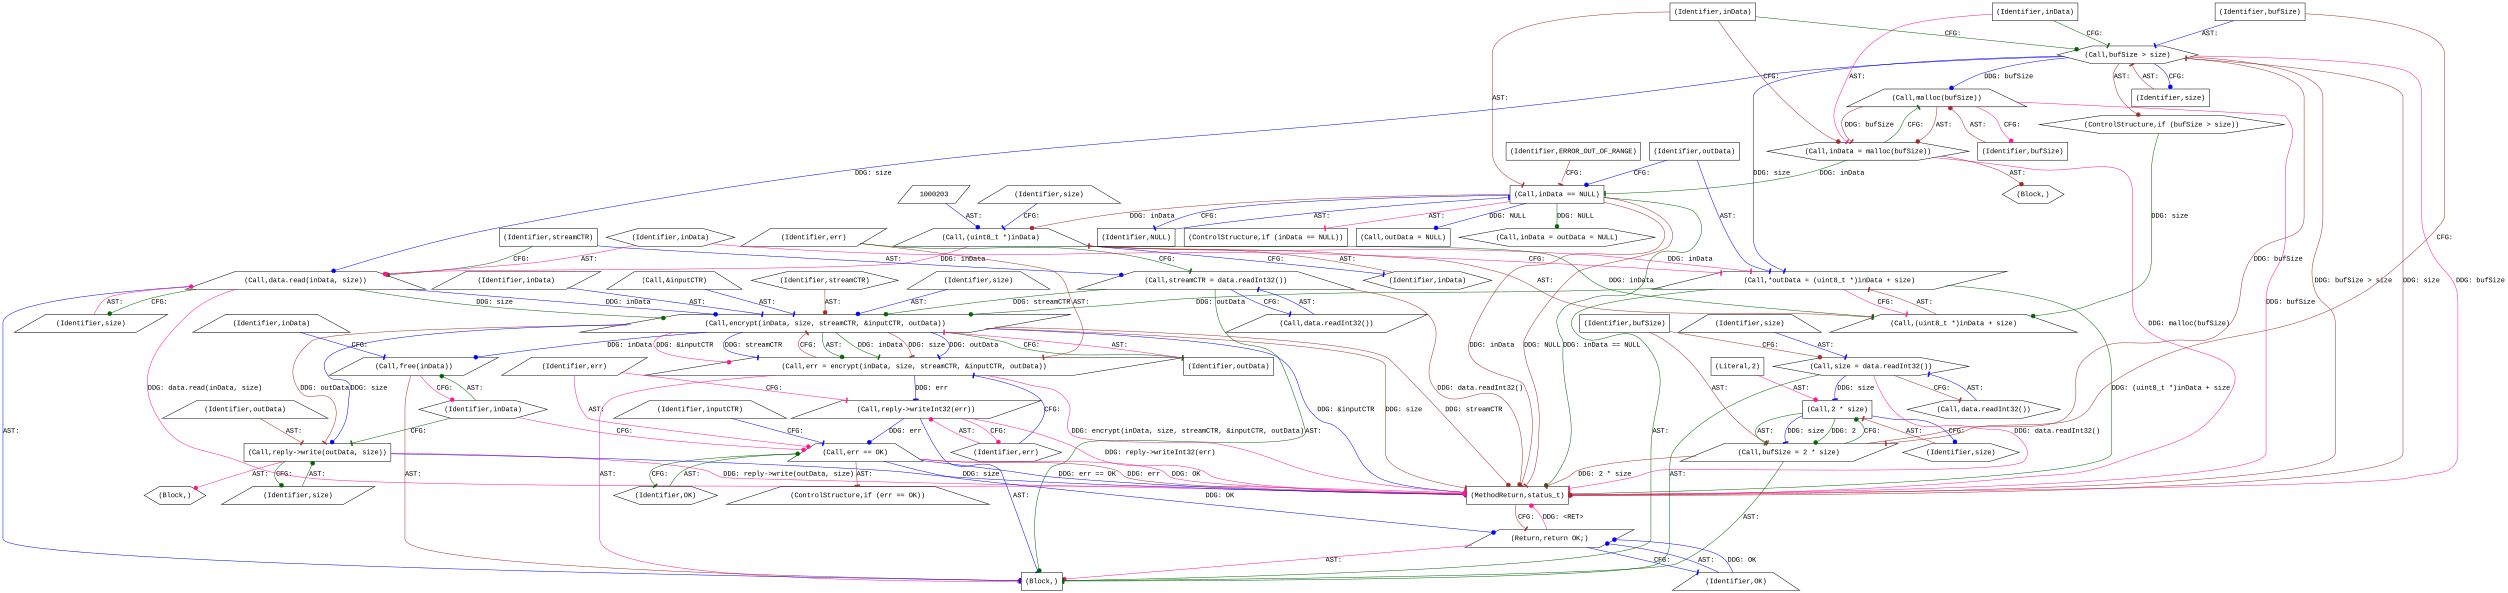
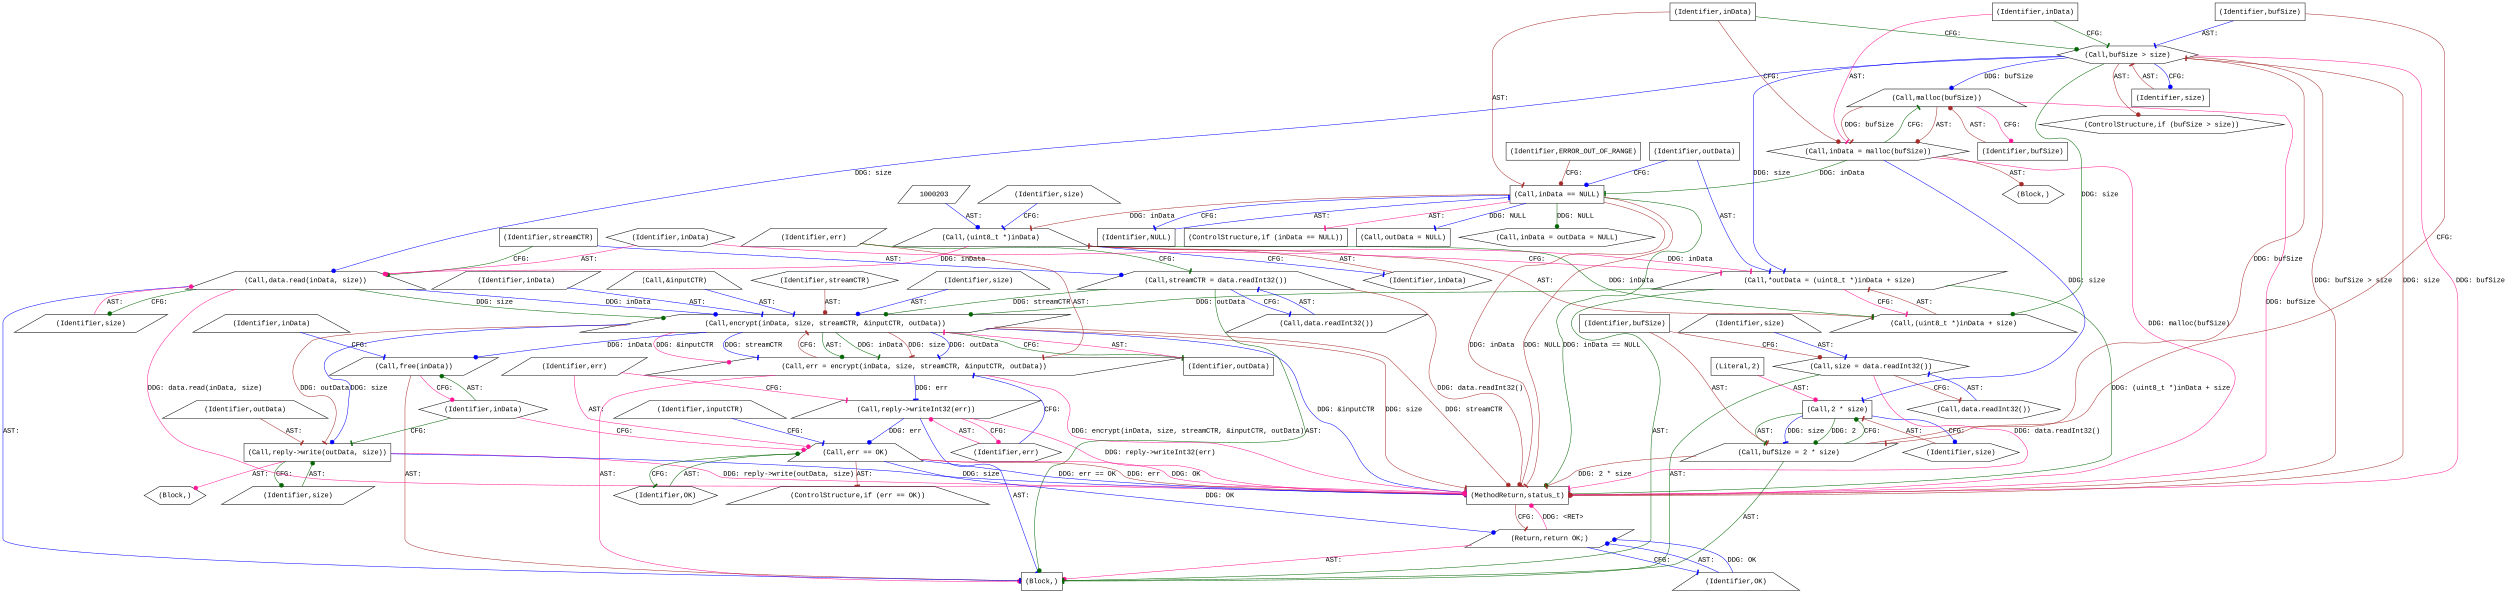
(1566, 171) -> (1566, 171)
(1259, 202) -> (1259, 202)
(1482, 215) -> (1482, 215)
(2151, 266) -> (2082, 179)
(1837, 385) -> (2077, 302)
